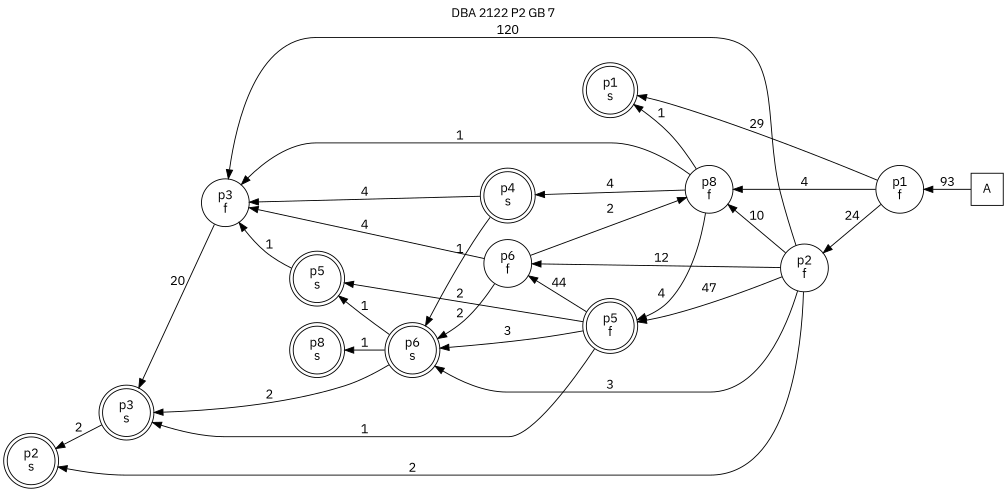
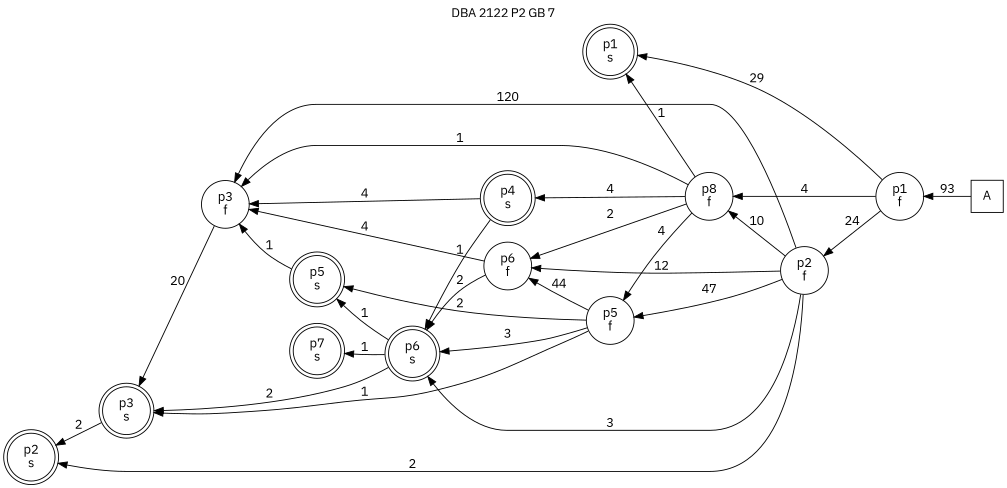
(604, 228) -> (613, 230)
(610, 326) -> (610, 320)
(317, 350) -> (317, 351)
